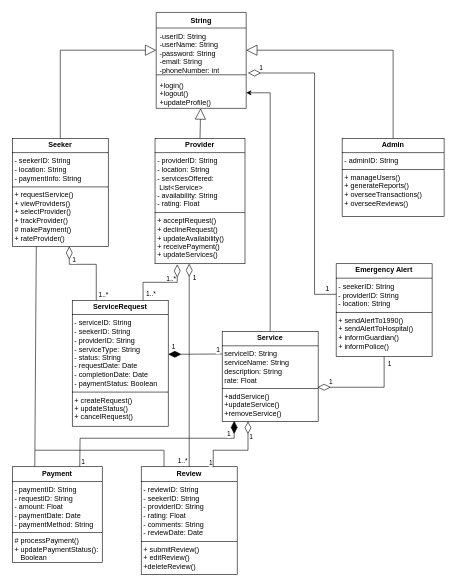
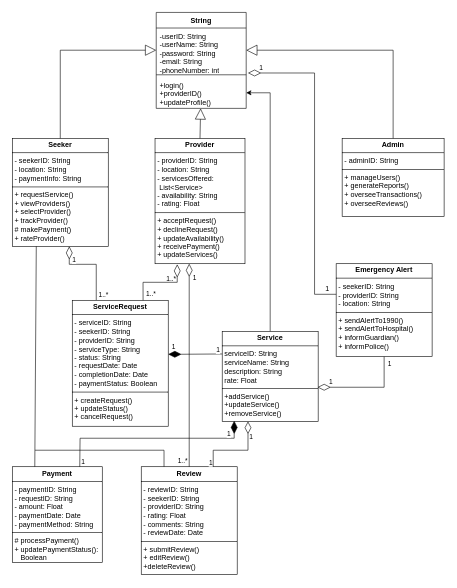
(190, 94) -> (190, 94)
